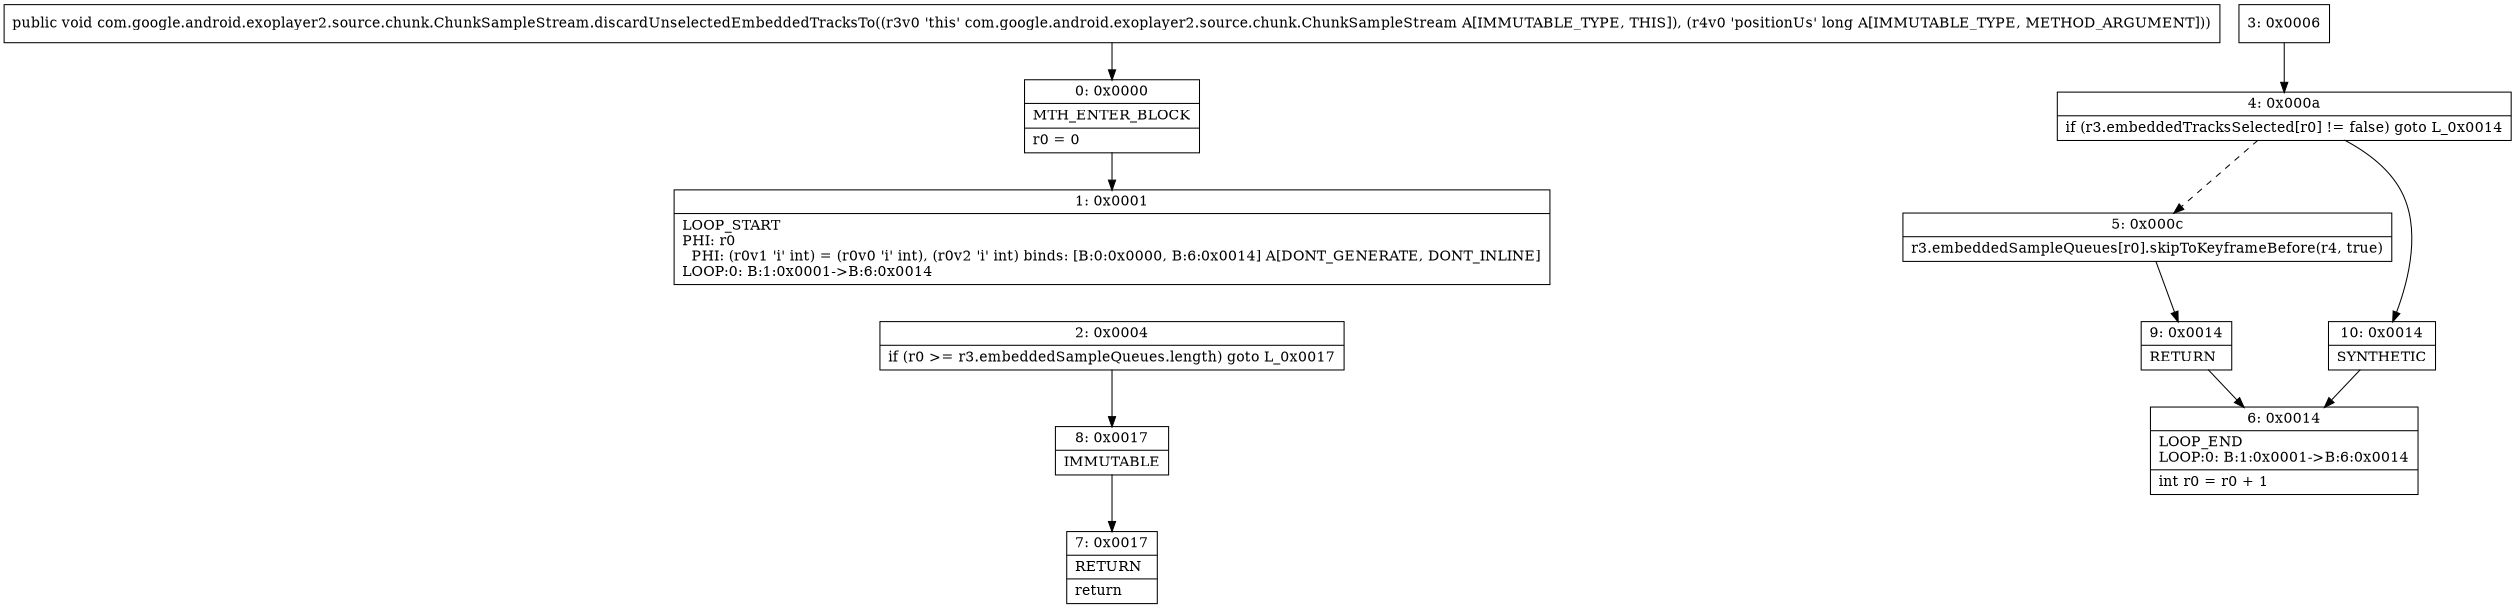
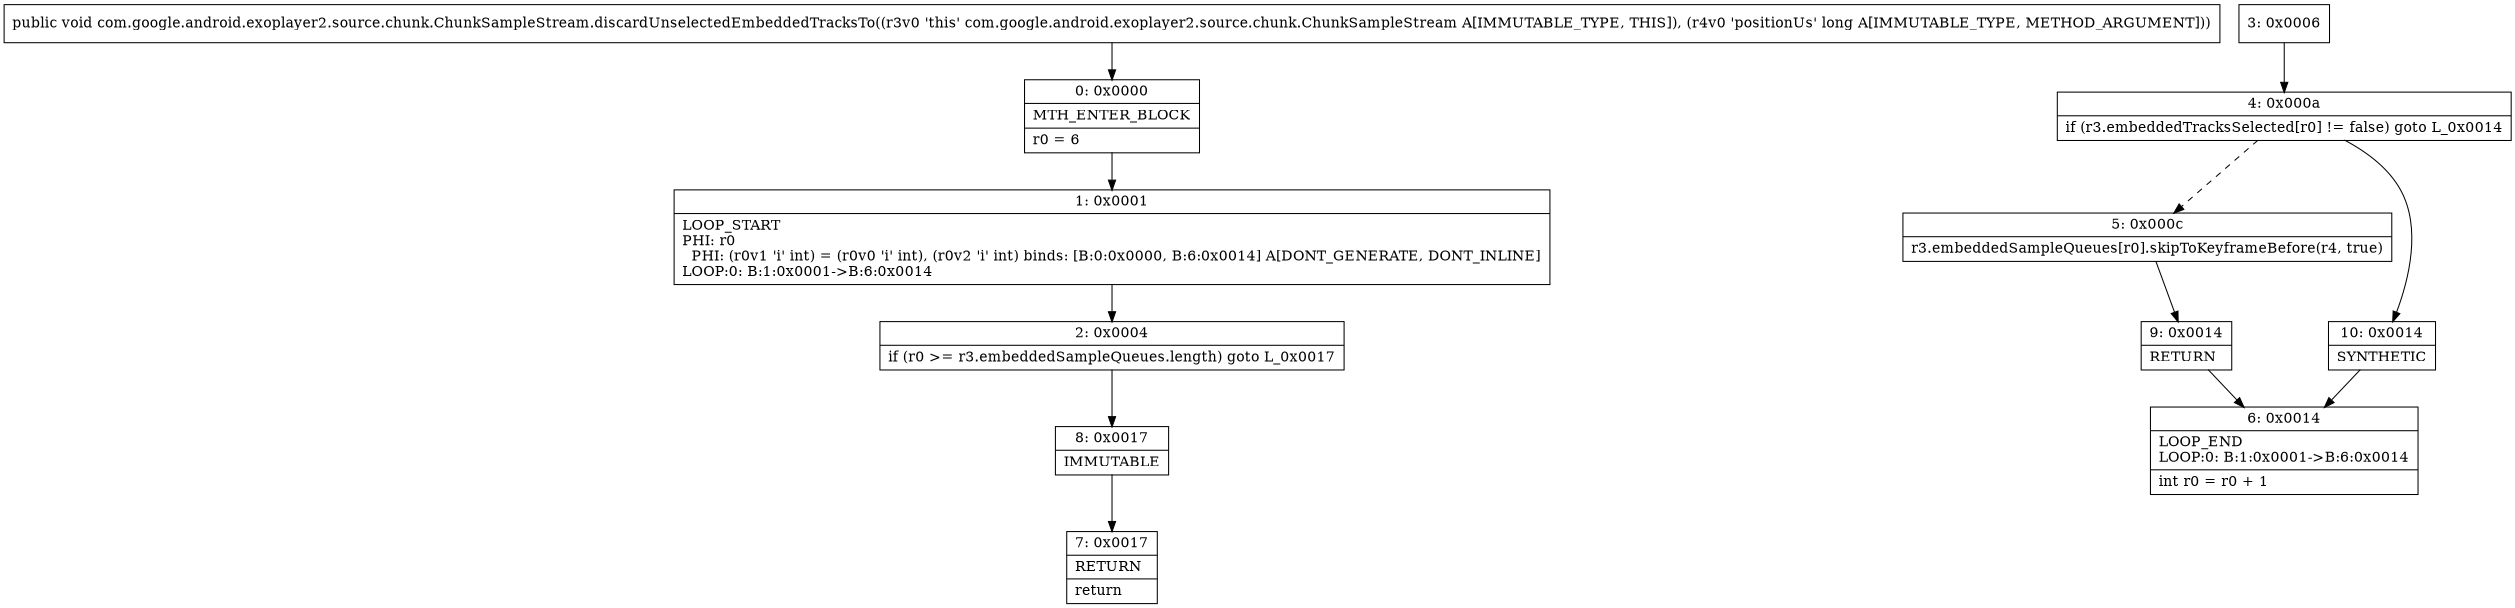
(1056, 140) -> (1056, 140)
none -> (1112, 298)
